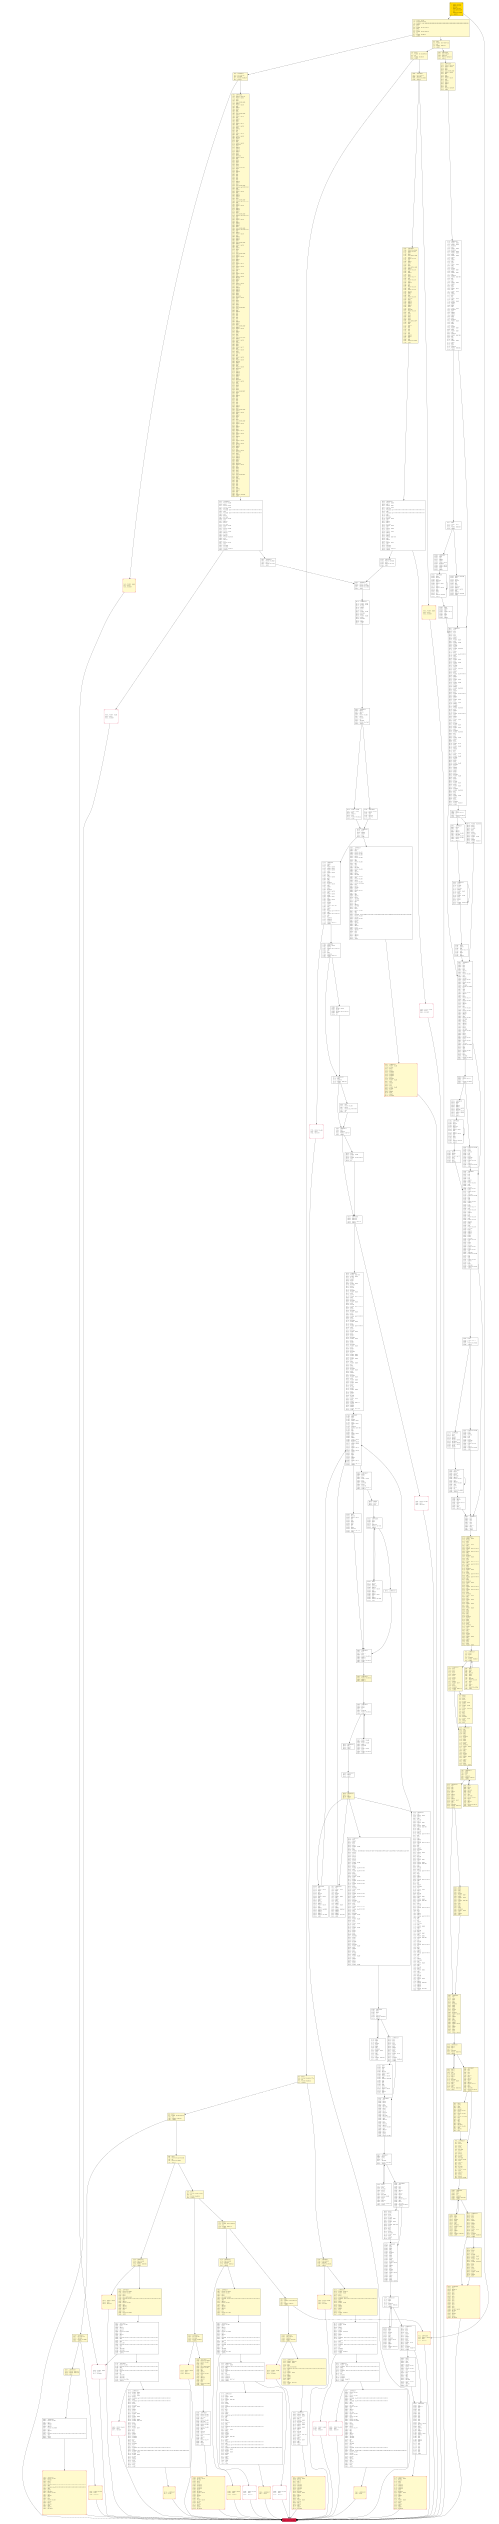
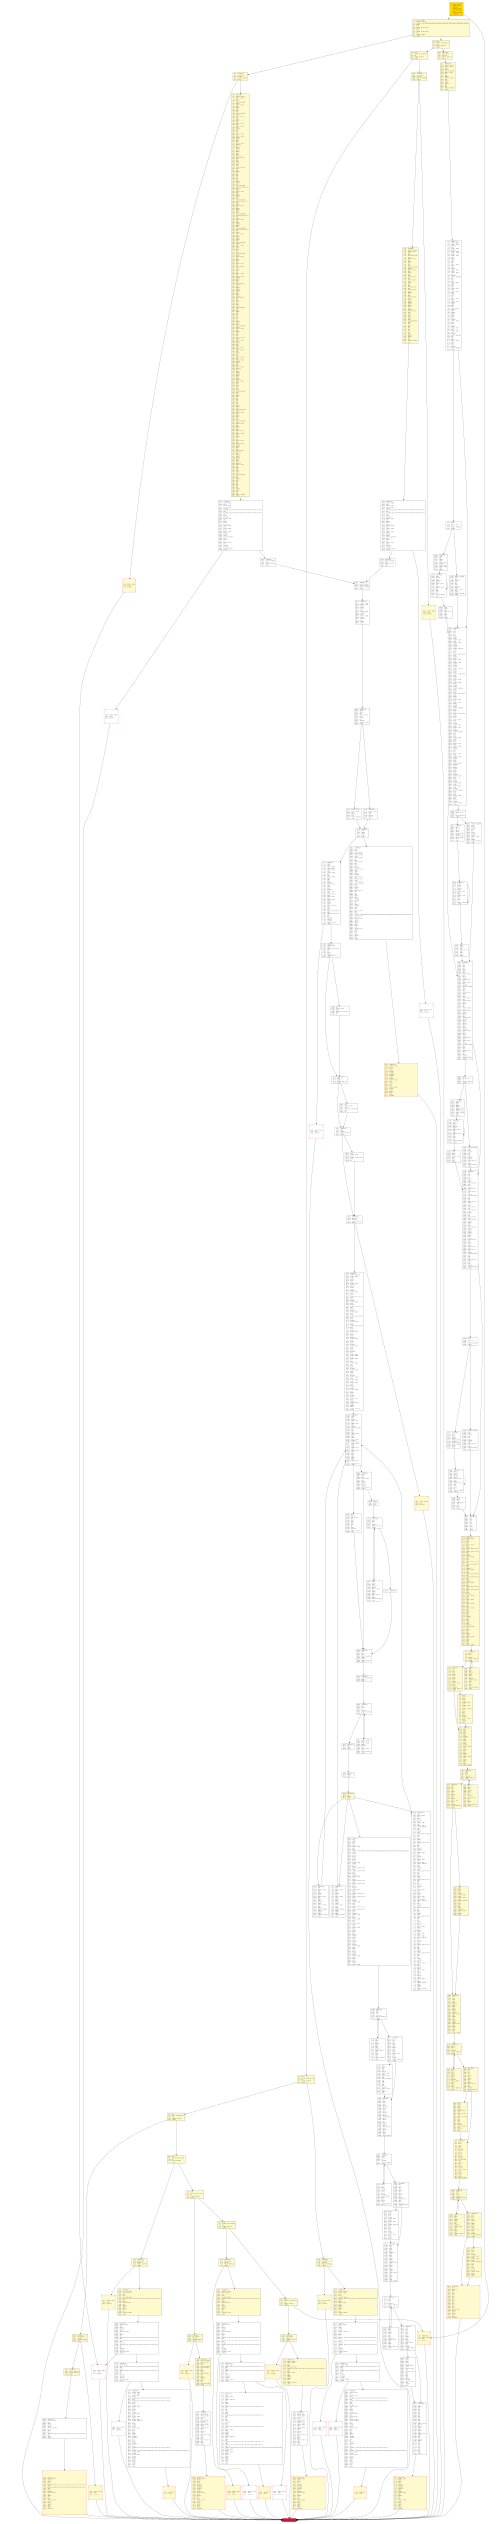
(421, 1503) -> (421, 1503)
(364, 1679) -> (364, 1679)
